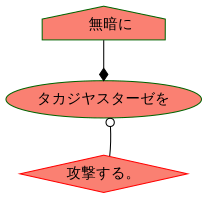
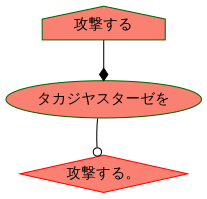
(104, 25) -> (104, 25)
(111, 141) -> (97, 133)
